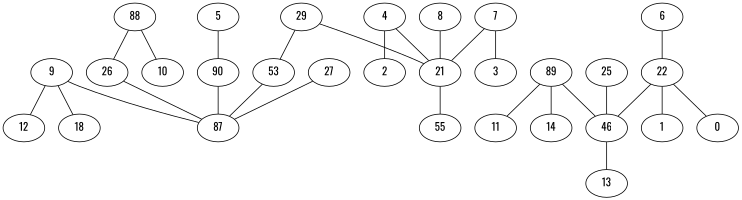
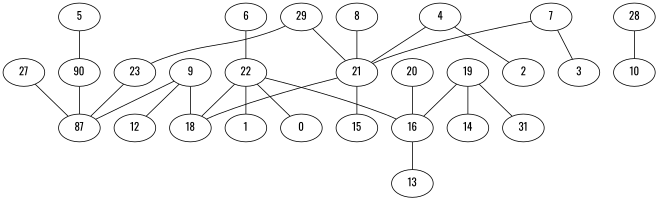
(135, 17) -> (634, 17)
(107, 72) -> none
(274, 72) -> (135, 72)
(551, 72) -> (468, 72)
(607, 72) -> (412, 72)
none -> (278, 94)
none -> (218, 100)
(440, 128) -> (357, 128)
(496, 128) -> (523, 128)
(607, 128) -> (412, 128)
